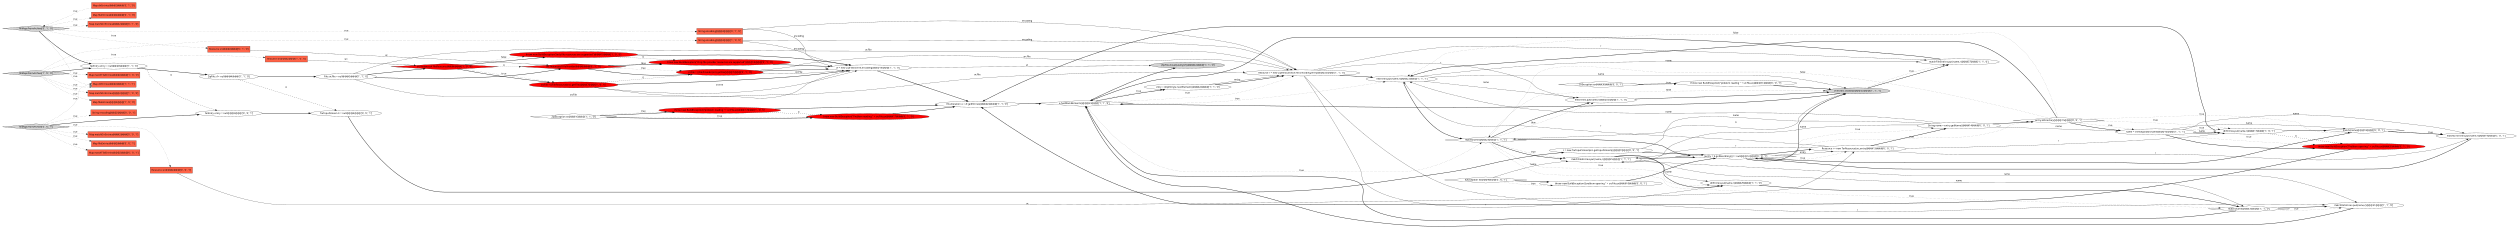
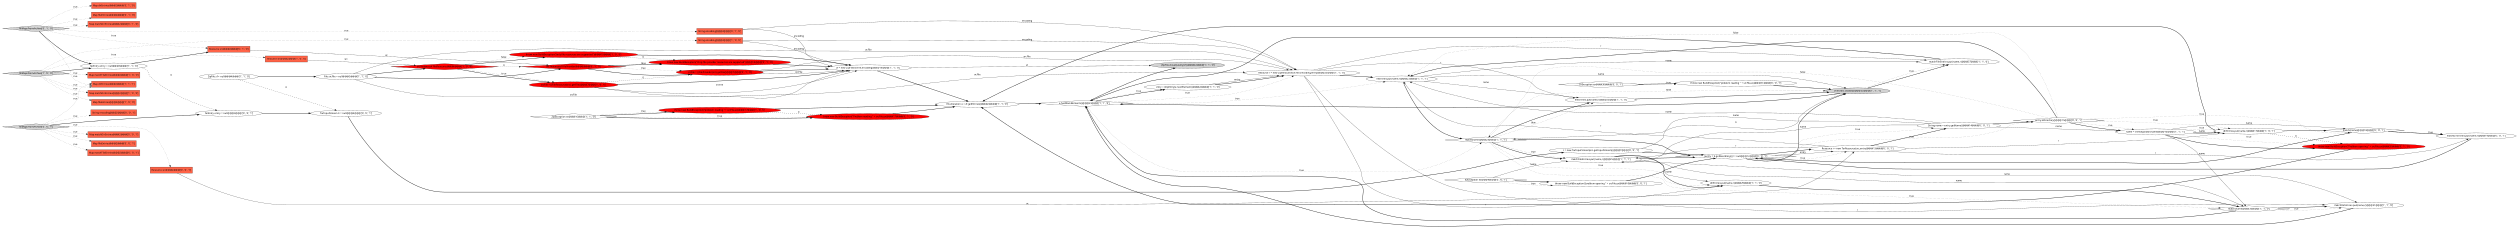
(68, 16) -> (64, 12)
(171, 71) -> (169, 58)
(2322, 116) -> (2208, 165)
